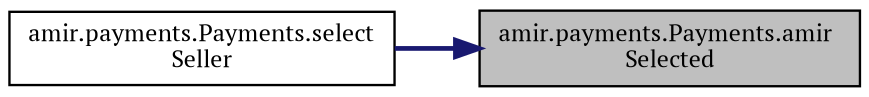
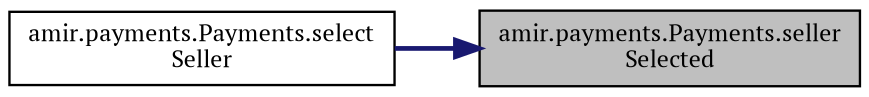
(670, 48) -> (670, 48)
